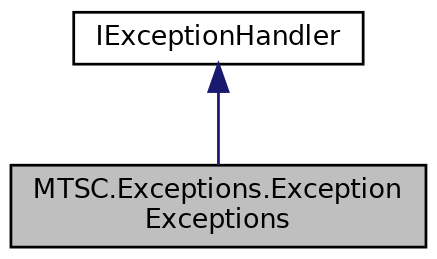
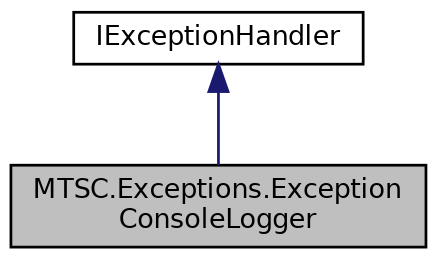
(218, 206) -> (218, 206)
